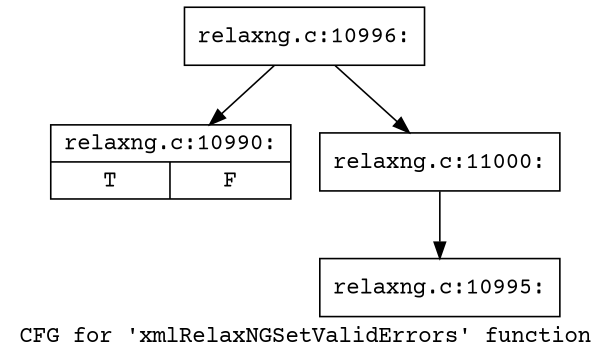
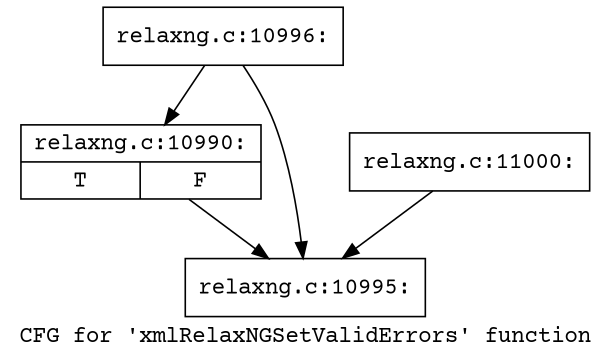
(366, 94) -> (283, 150)
none -> (222, 224)
